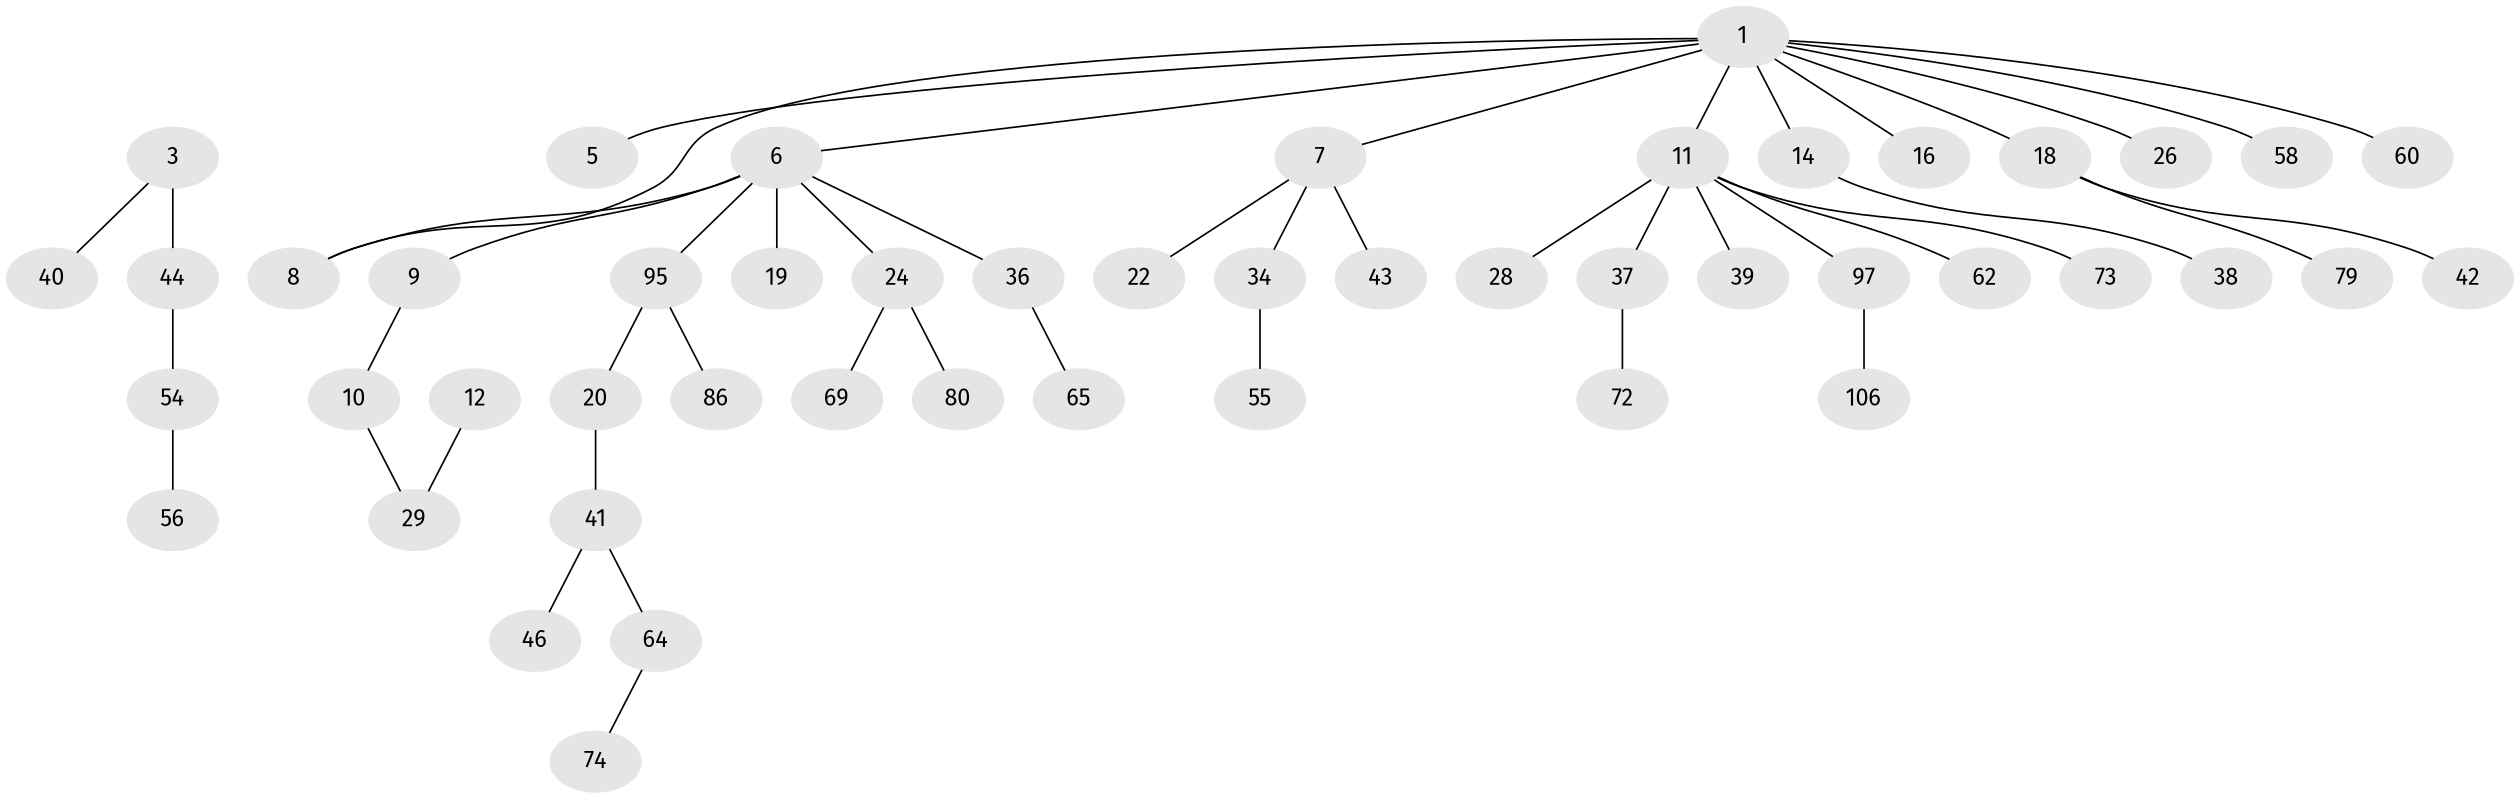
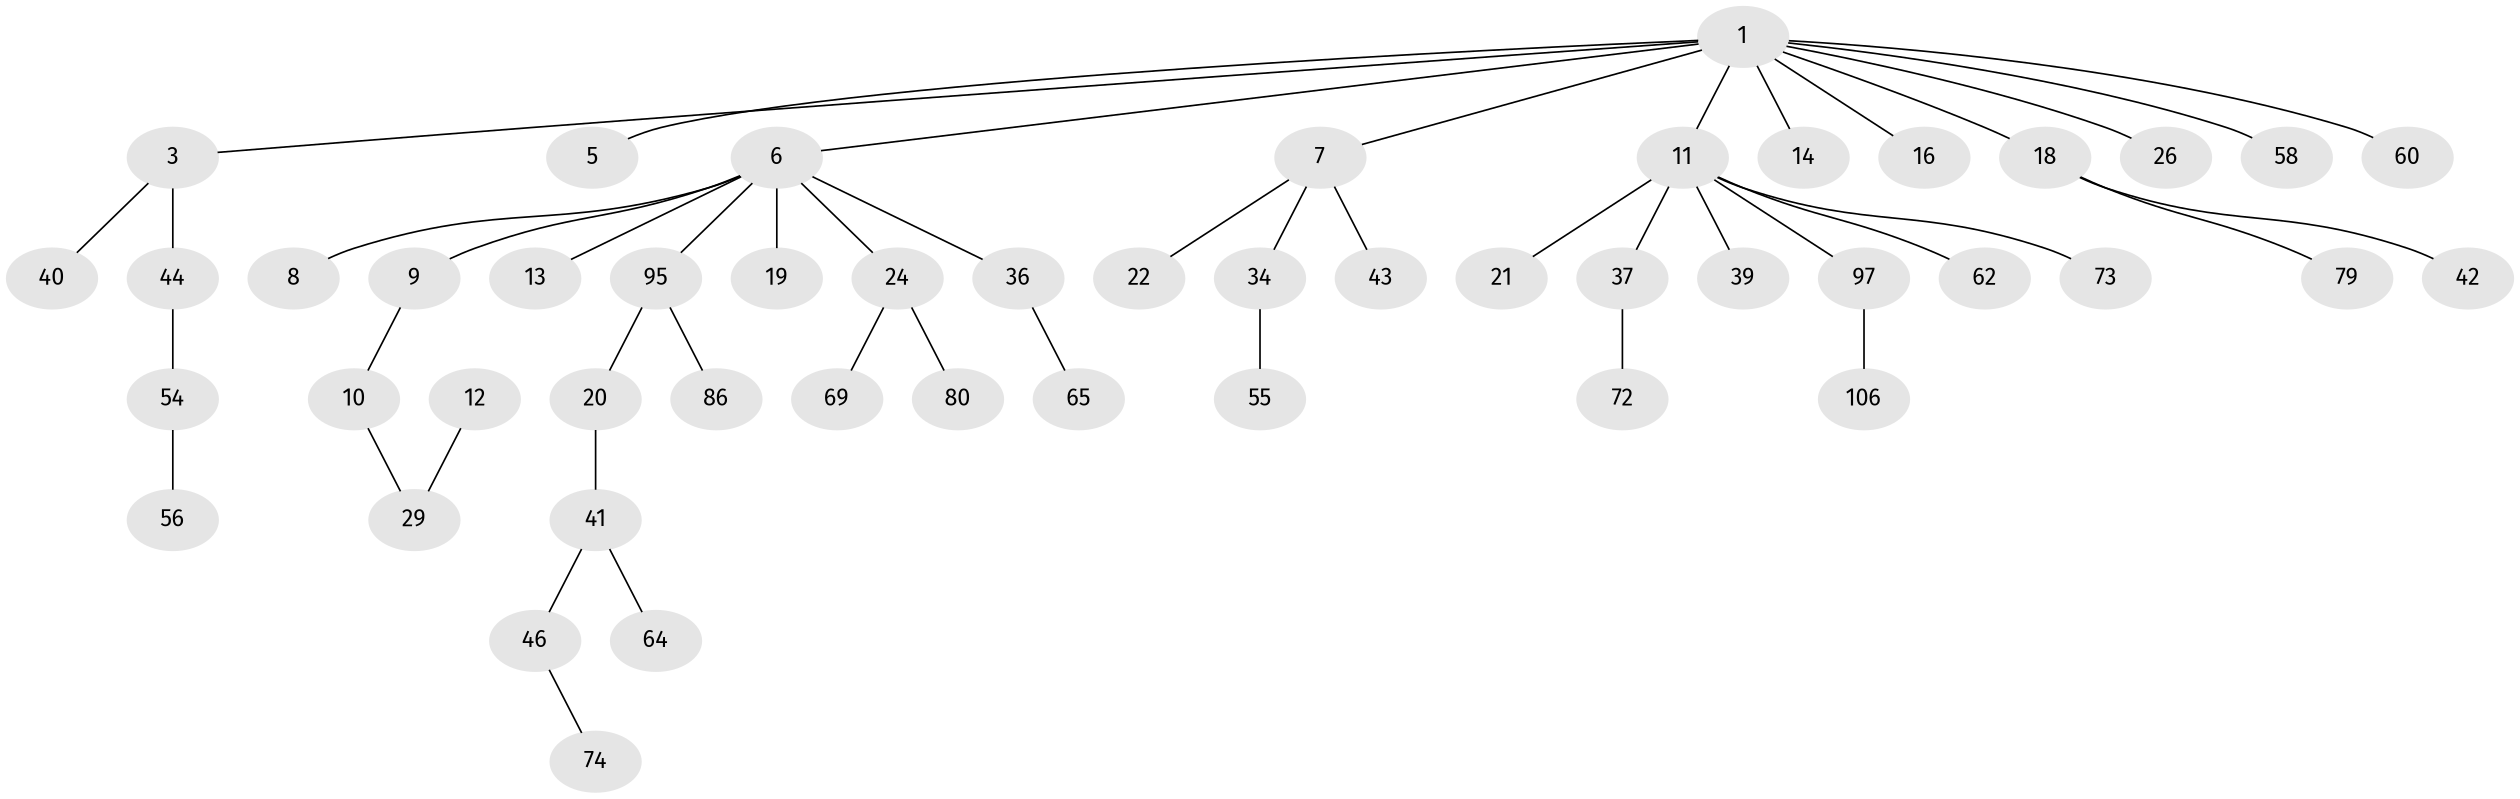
(992, 72) -> (1180, 79)
none -> (535, 279)
(1502, 279) -> (1502, 279)
(2226, 279) -> none
(626, 701) -> (565, 701)
